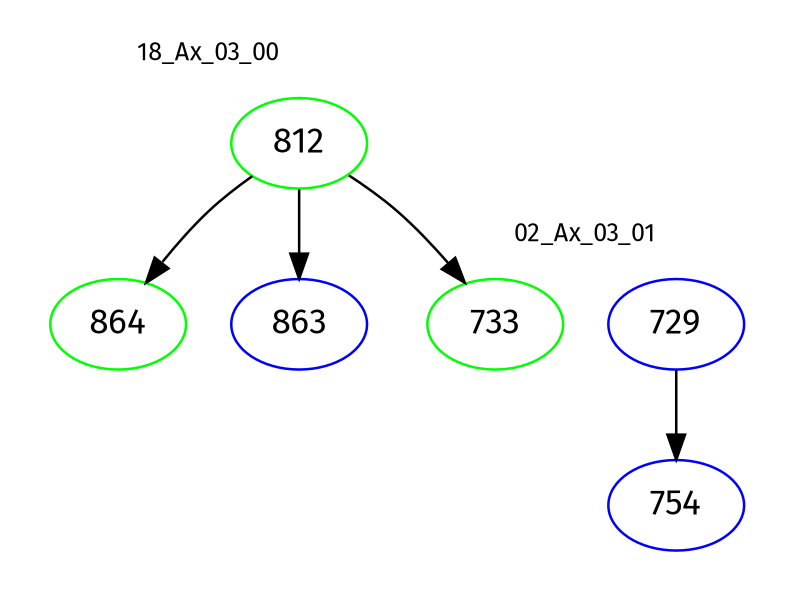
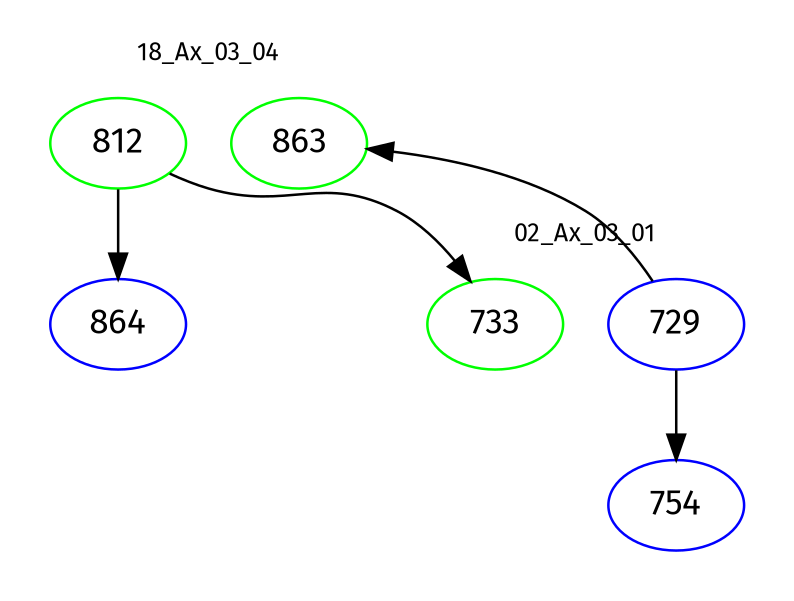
(209, 54) -> (209, 54)
(299, 221) -> (538, 187)
(118, 324) -> (118, 324)
(299, 324) -> (299, 143)
